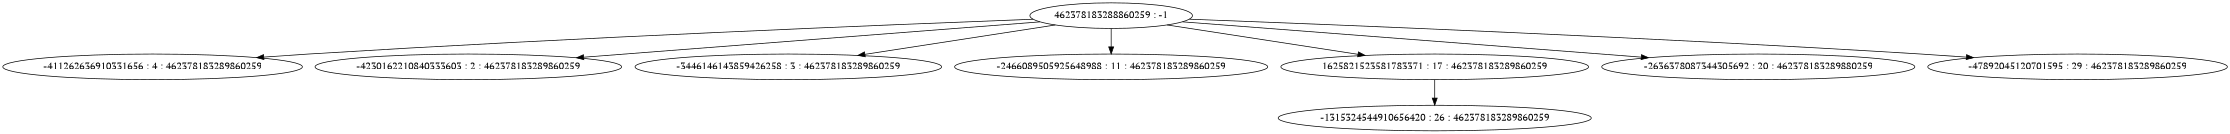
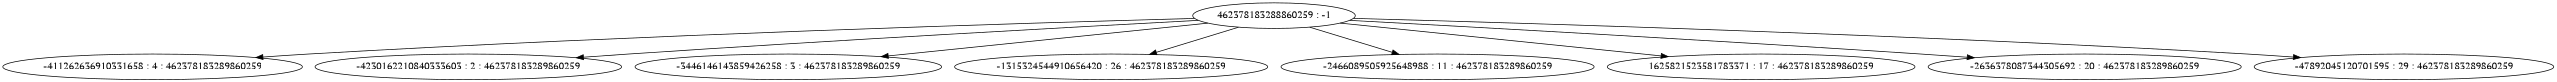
(153, 67) -> (153, 67)
(1758, 67) -> (2085, 67)
(1435, 89) -> (1198, 40)
